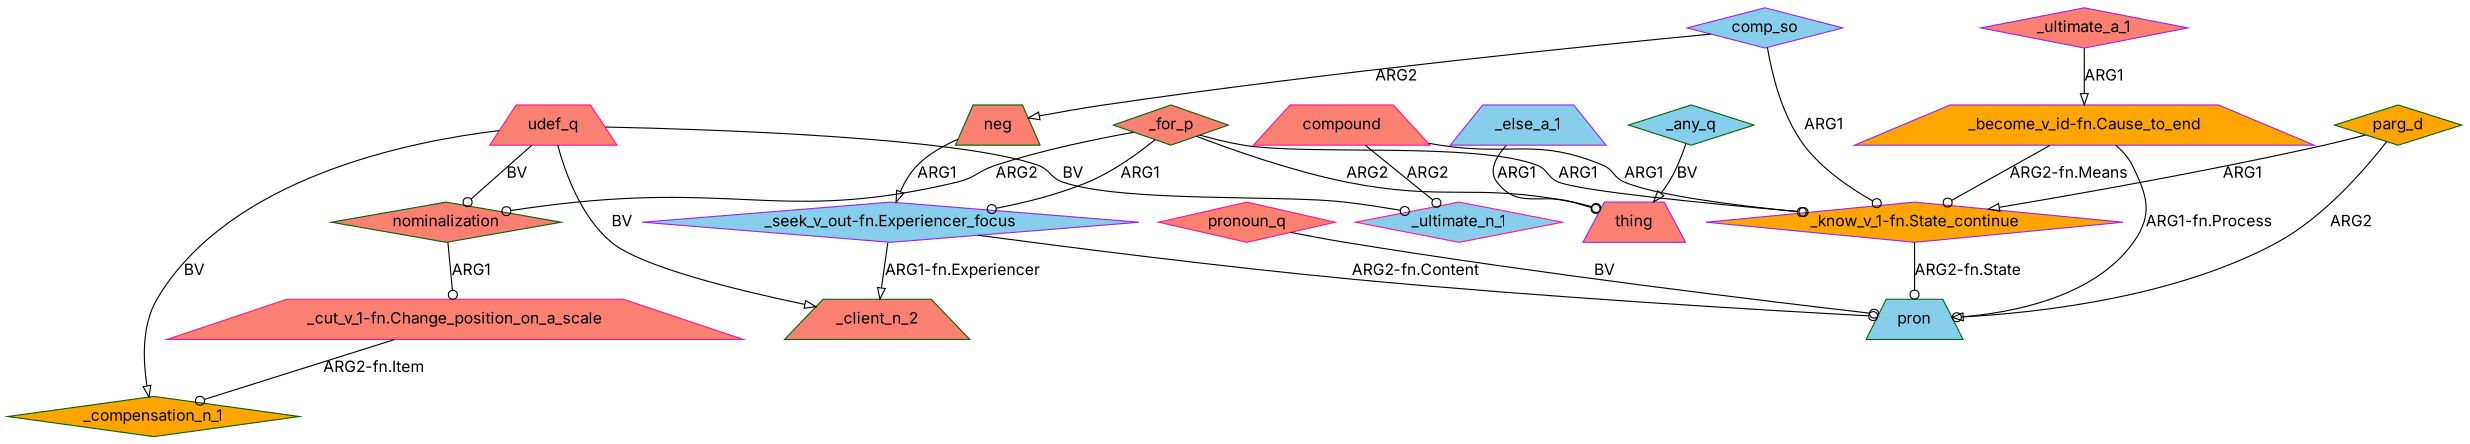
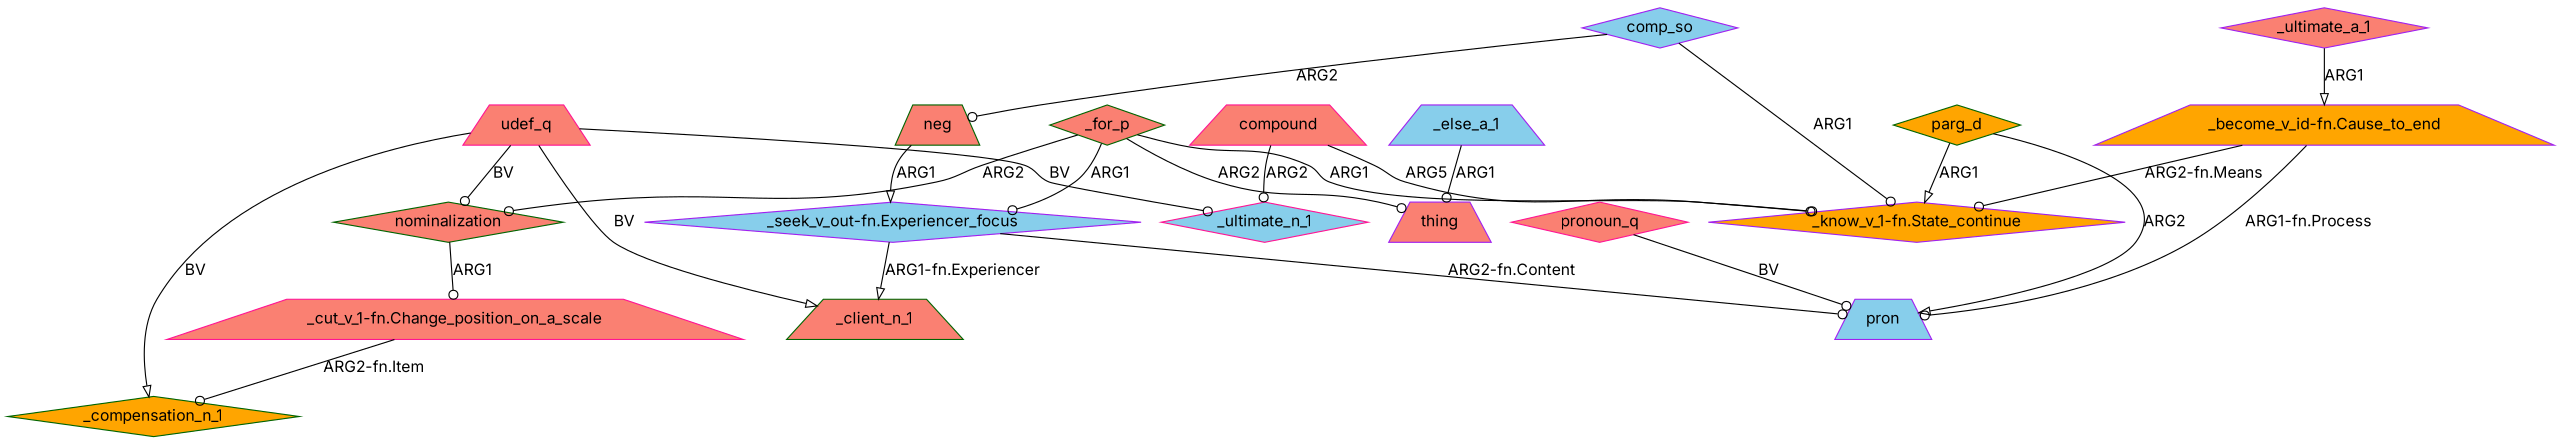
(1374, 70) -> (1291, 70)
(1691, 125) -> none
(1644, 174) -> (1427, 174)
(1915, 266) -> none
(877, 319) -> (875, 319)
(1915, 319) -> (1883, 319)
